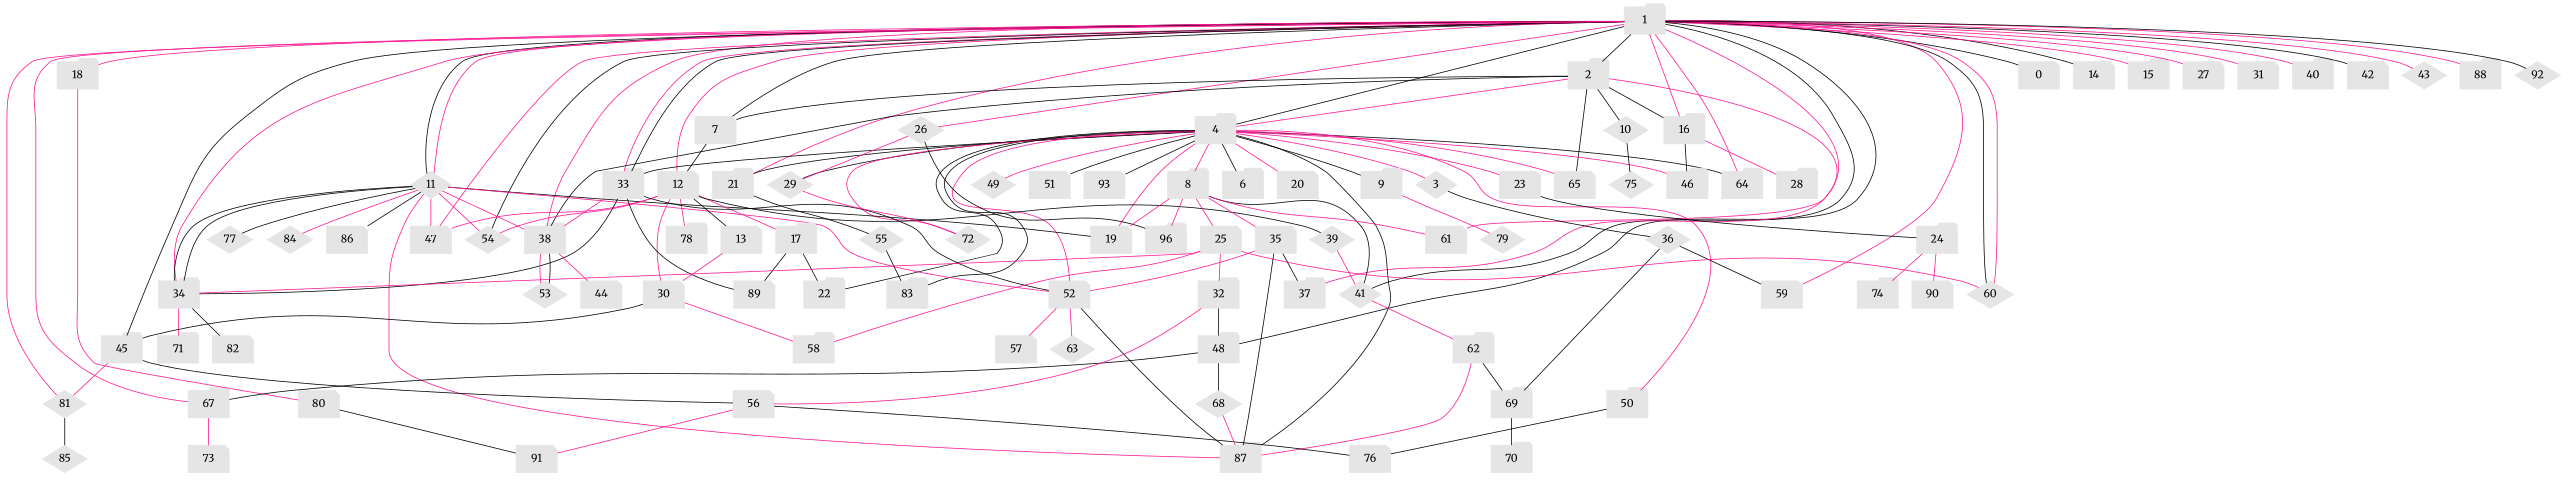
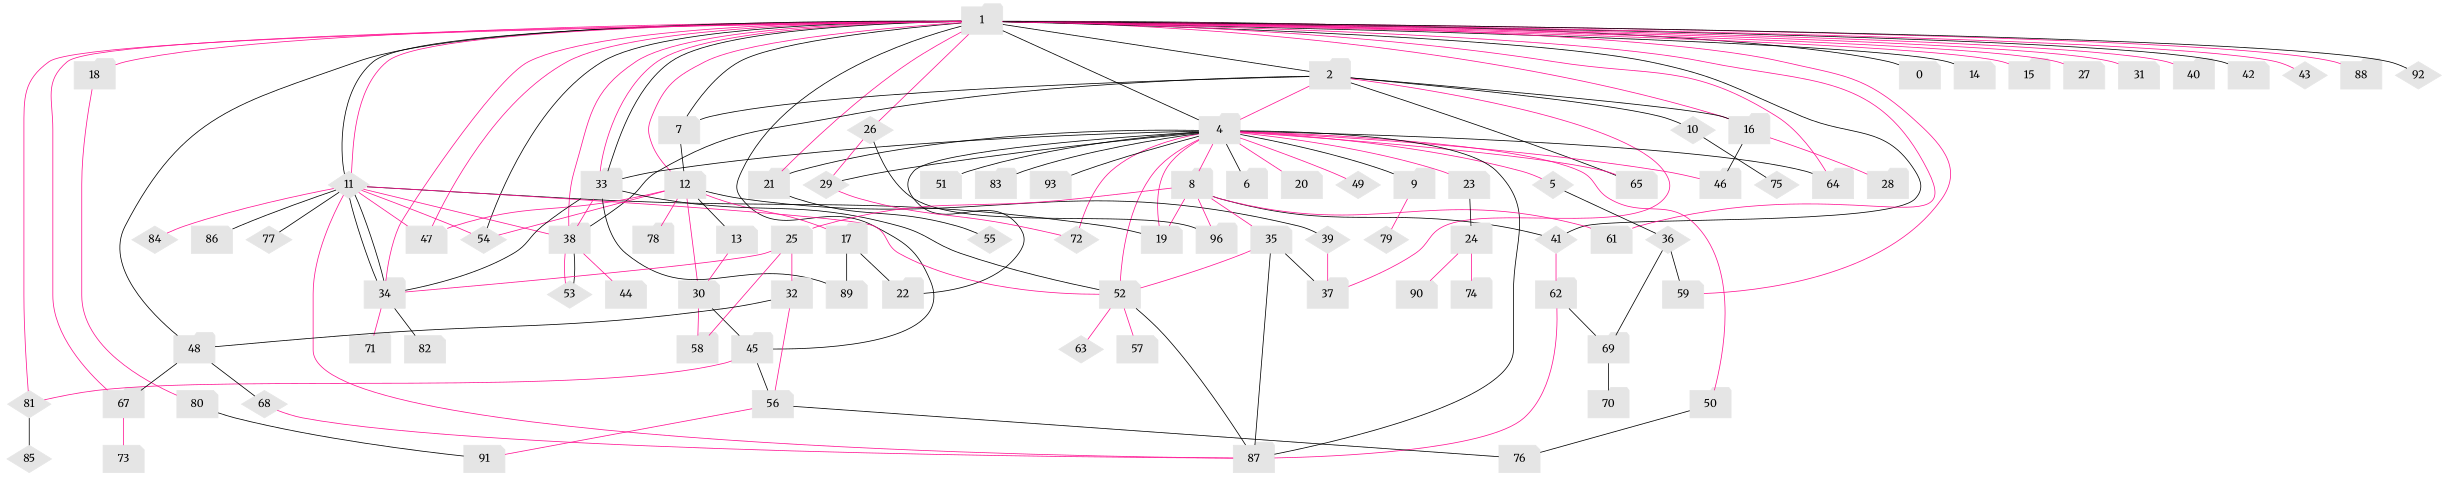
(1436, 185) -> (1553, 185)
(891, 261) -> none
(1346, 266) -> (1328, 267)
(1990, 295) -> none
